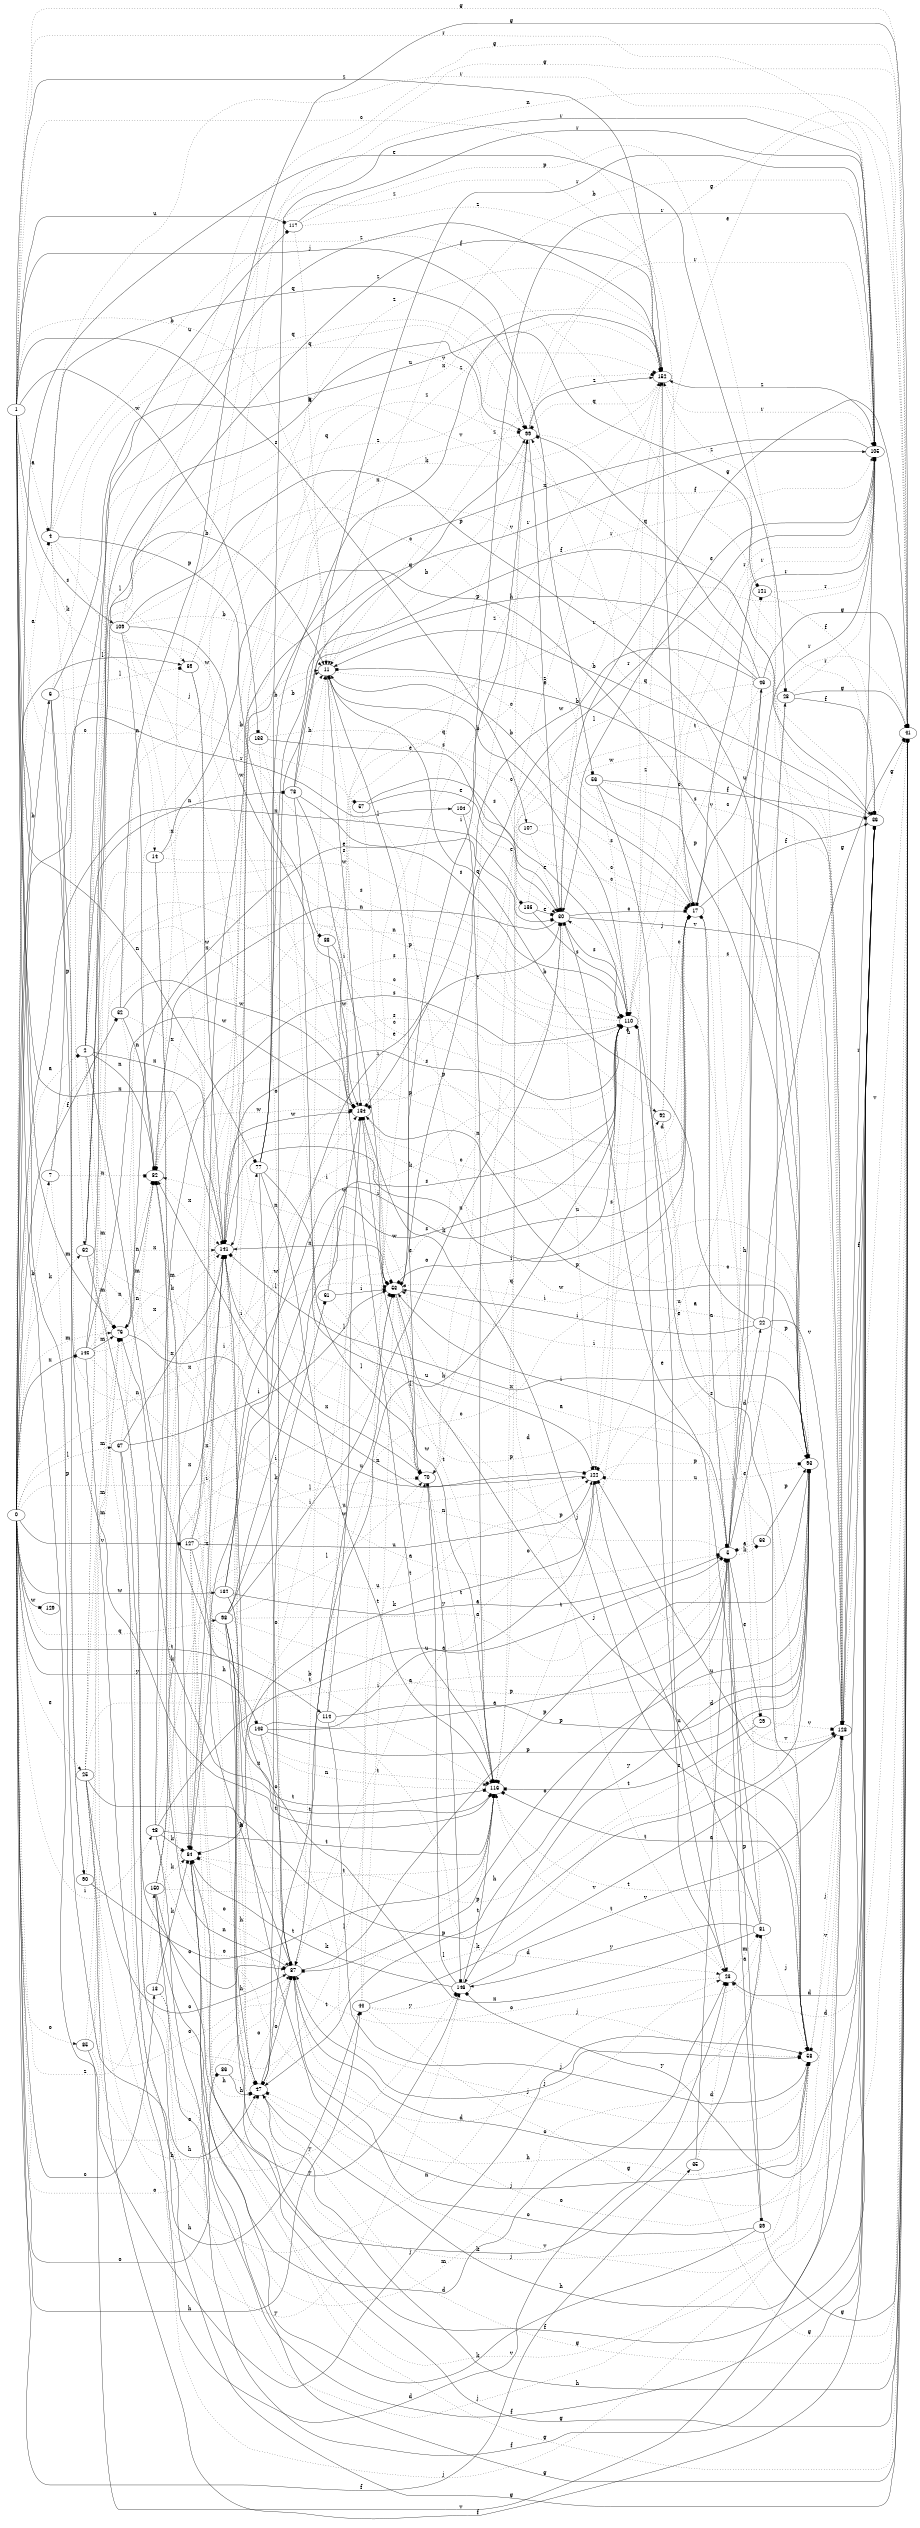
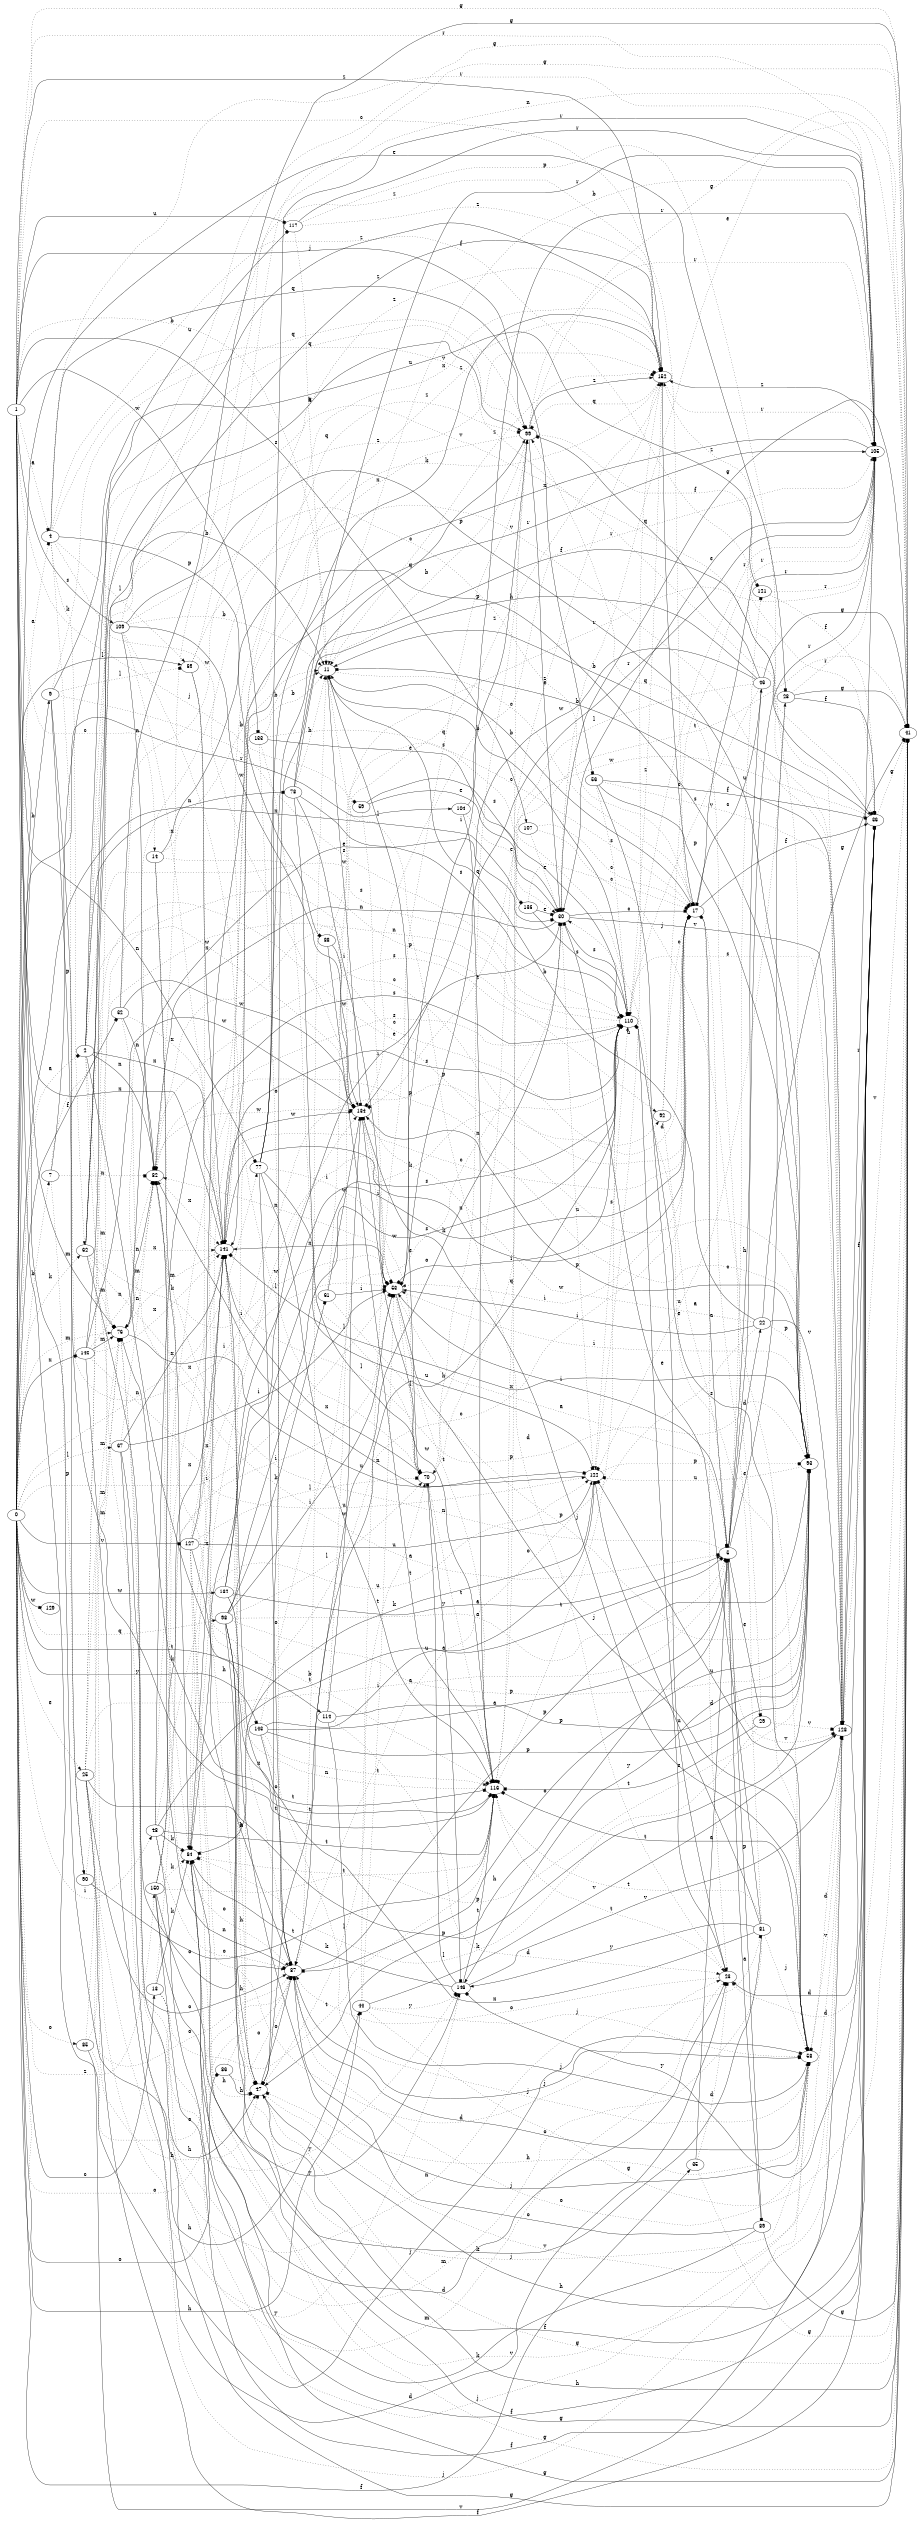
(50, 695) -> (50, 695)
(361, 807) -> (361, 807)
(762, 1541) -> none
(826, 1897) -> (826, 1897)
(744, 1955) -> (315, 2348)
